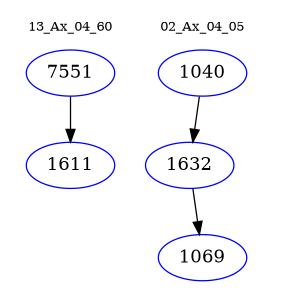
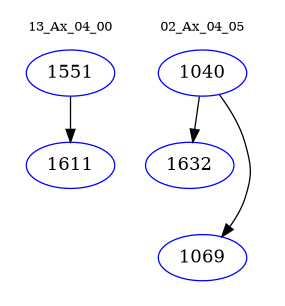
(71, 28) -> (71, 28)
(71, 73) -> (71, 73)
(195, 205) -> (249, 159)
